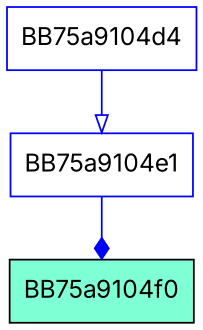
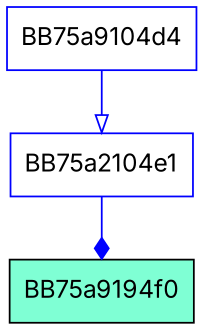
(102, 165) -> (102, 165)
(102, 291) -> (102, 291)
